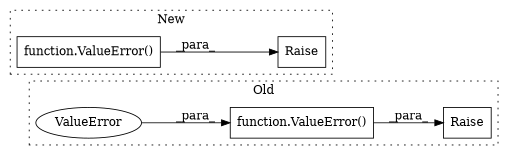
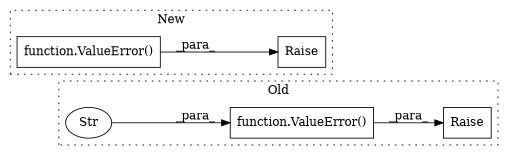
(89, 123) -> (89, 123)
